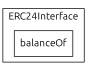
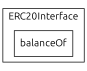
(44, 17) -> (44, 17)
